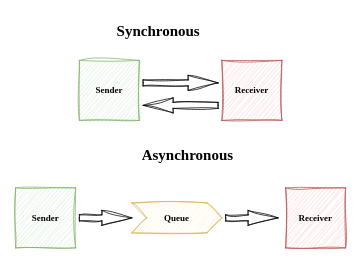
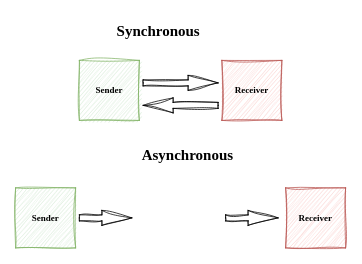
(177, 218) -> none
